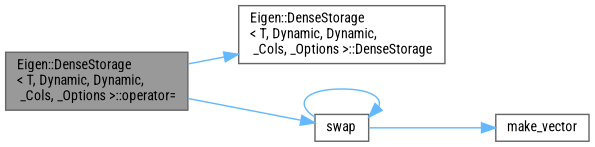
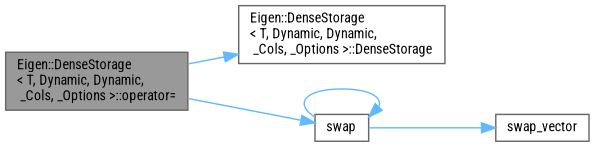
(542, 128) -> (542, 128)
